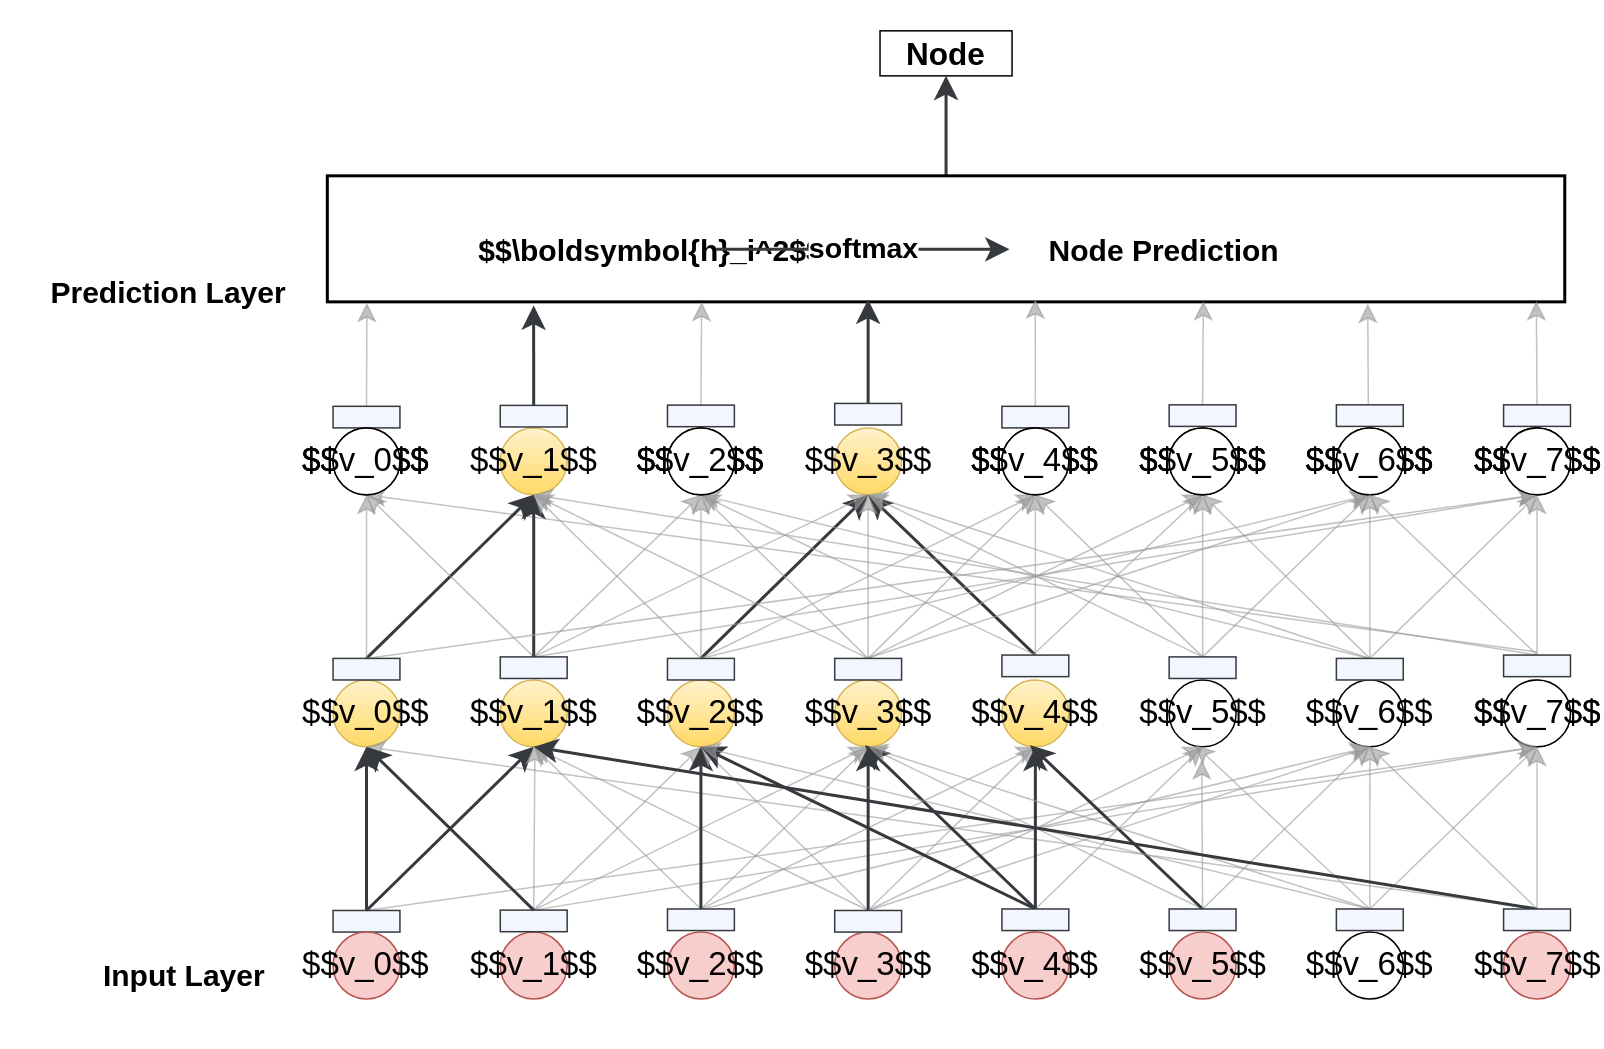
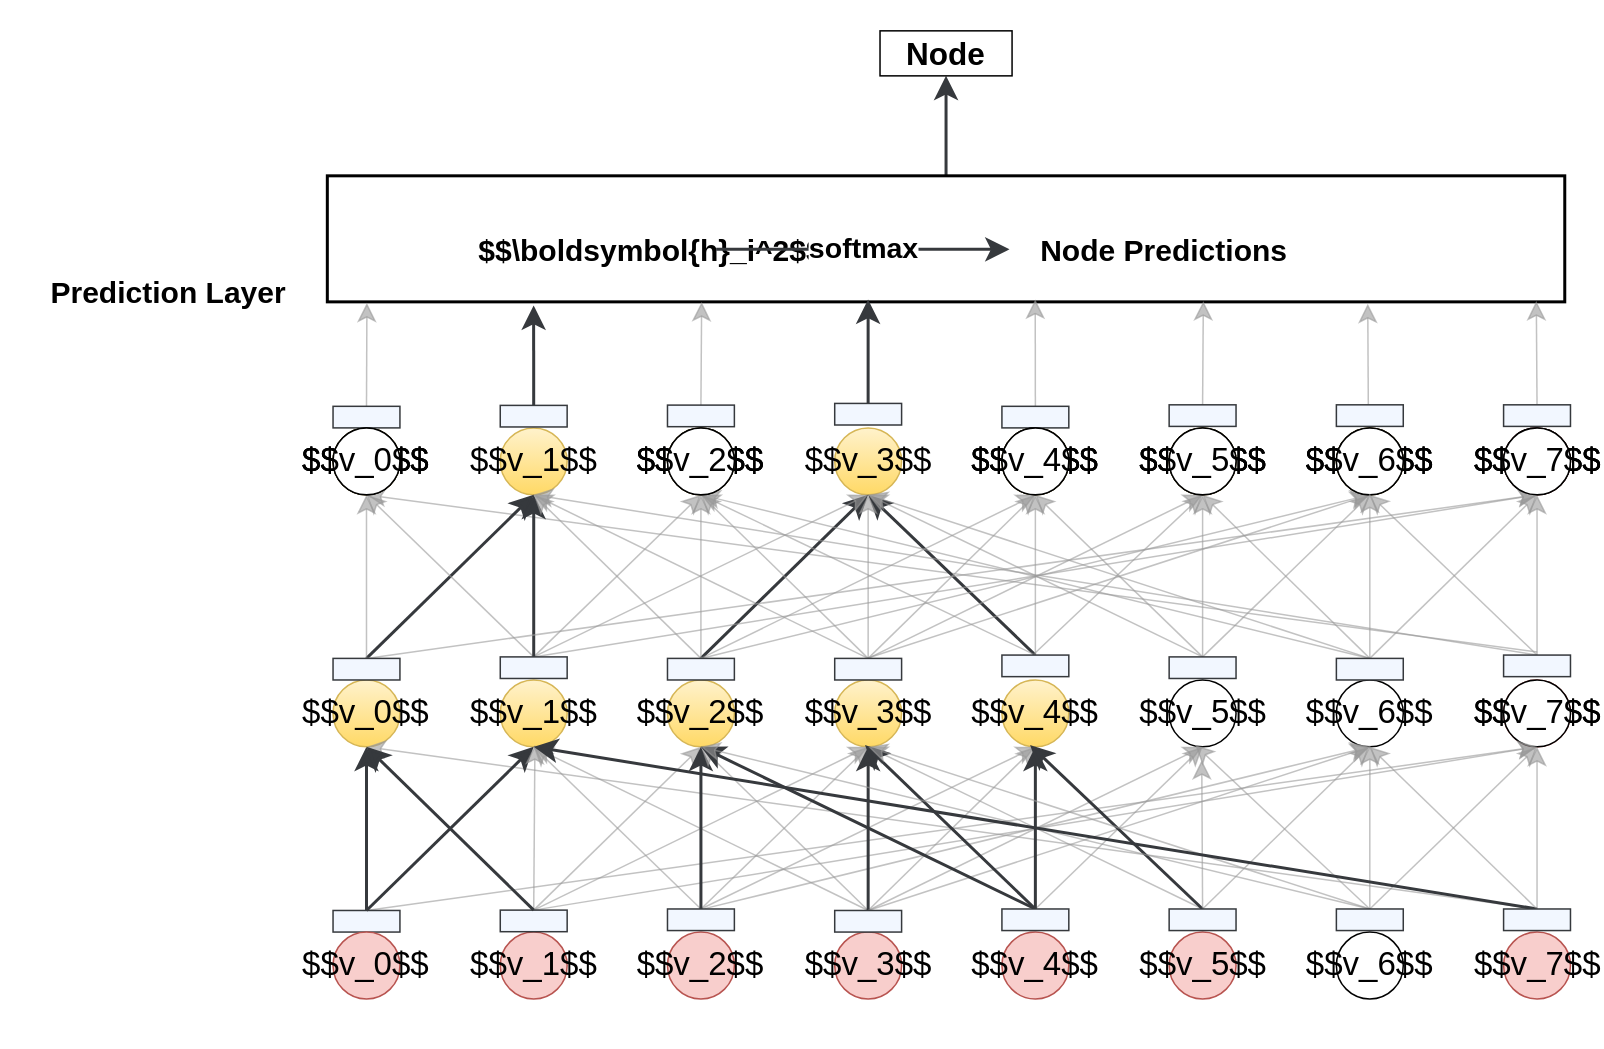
(1164, 250) -> (1164, 250)
(185, 974) -> none
